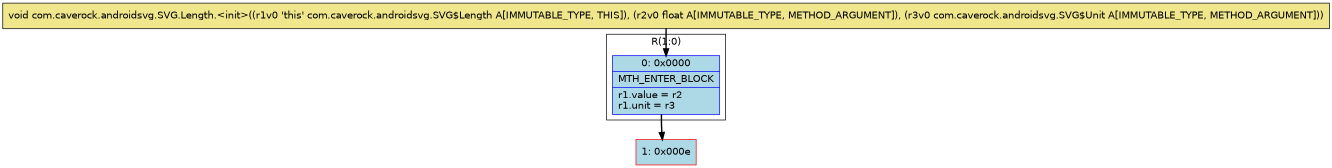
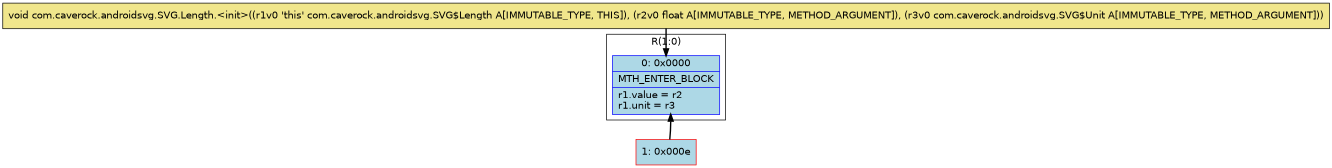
(661, 124) -> (670, 130)
